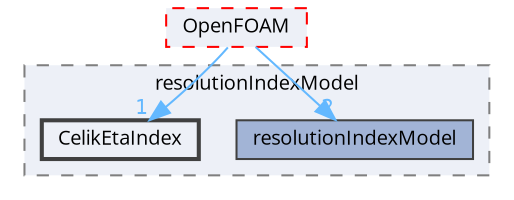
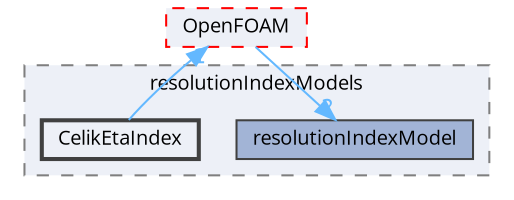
(198, 78) -> (159, 89)
(257, 85) -> (257, 85)
